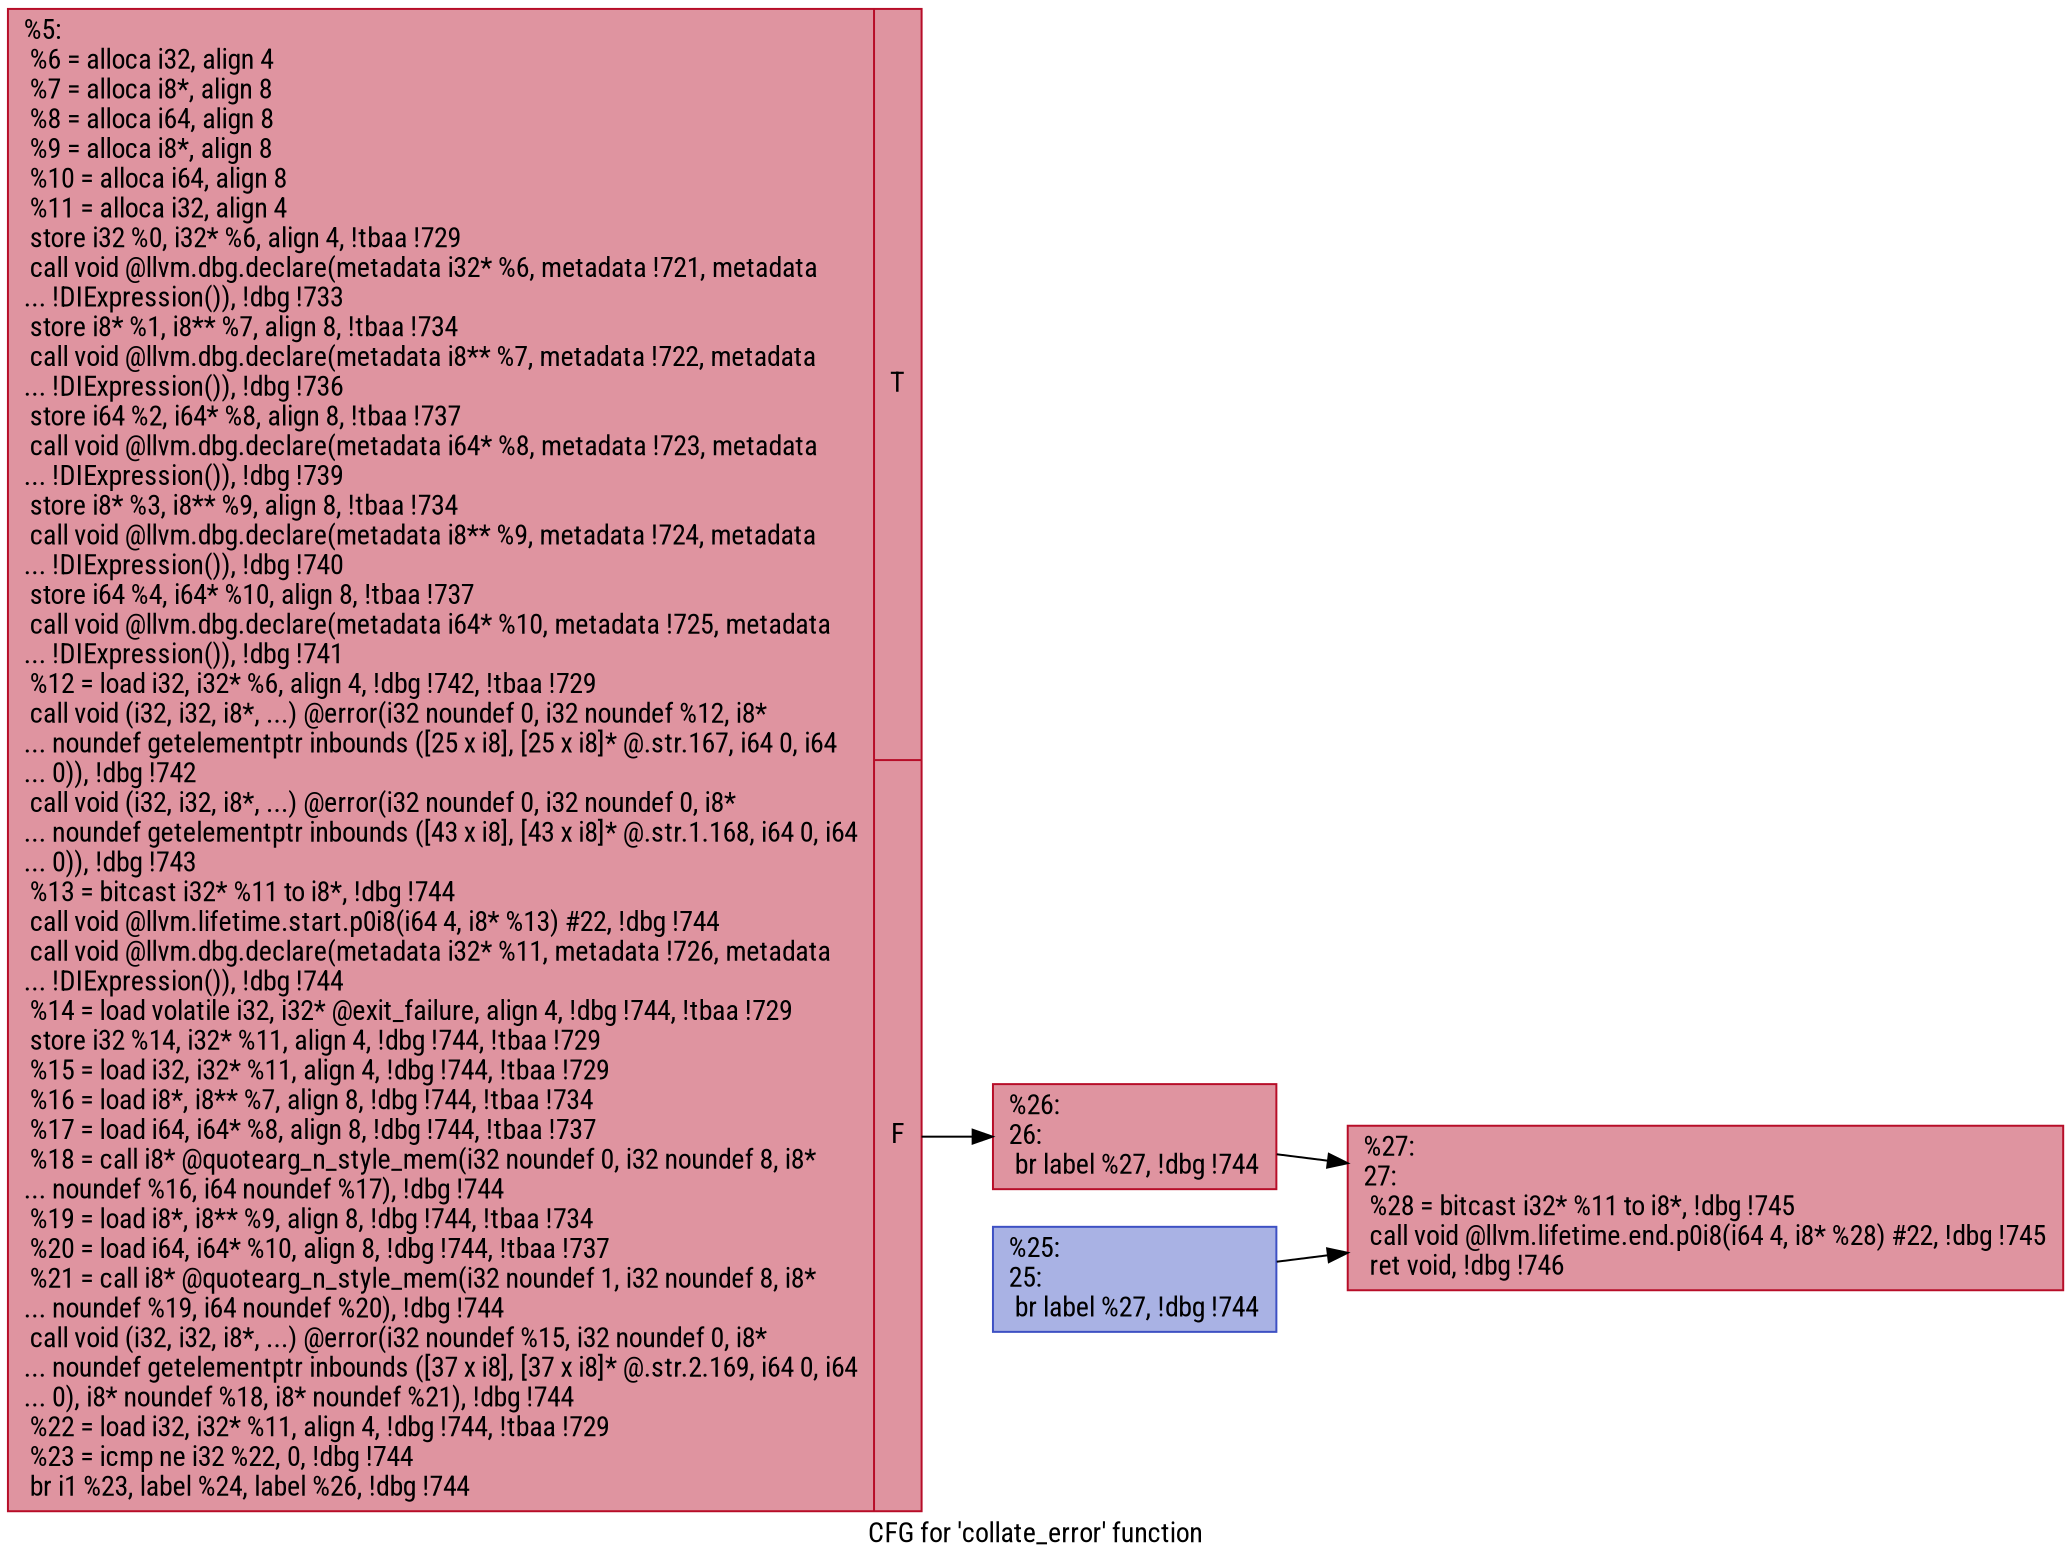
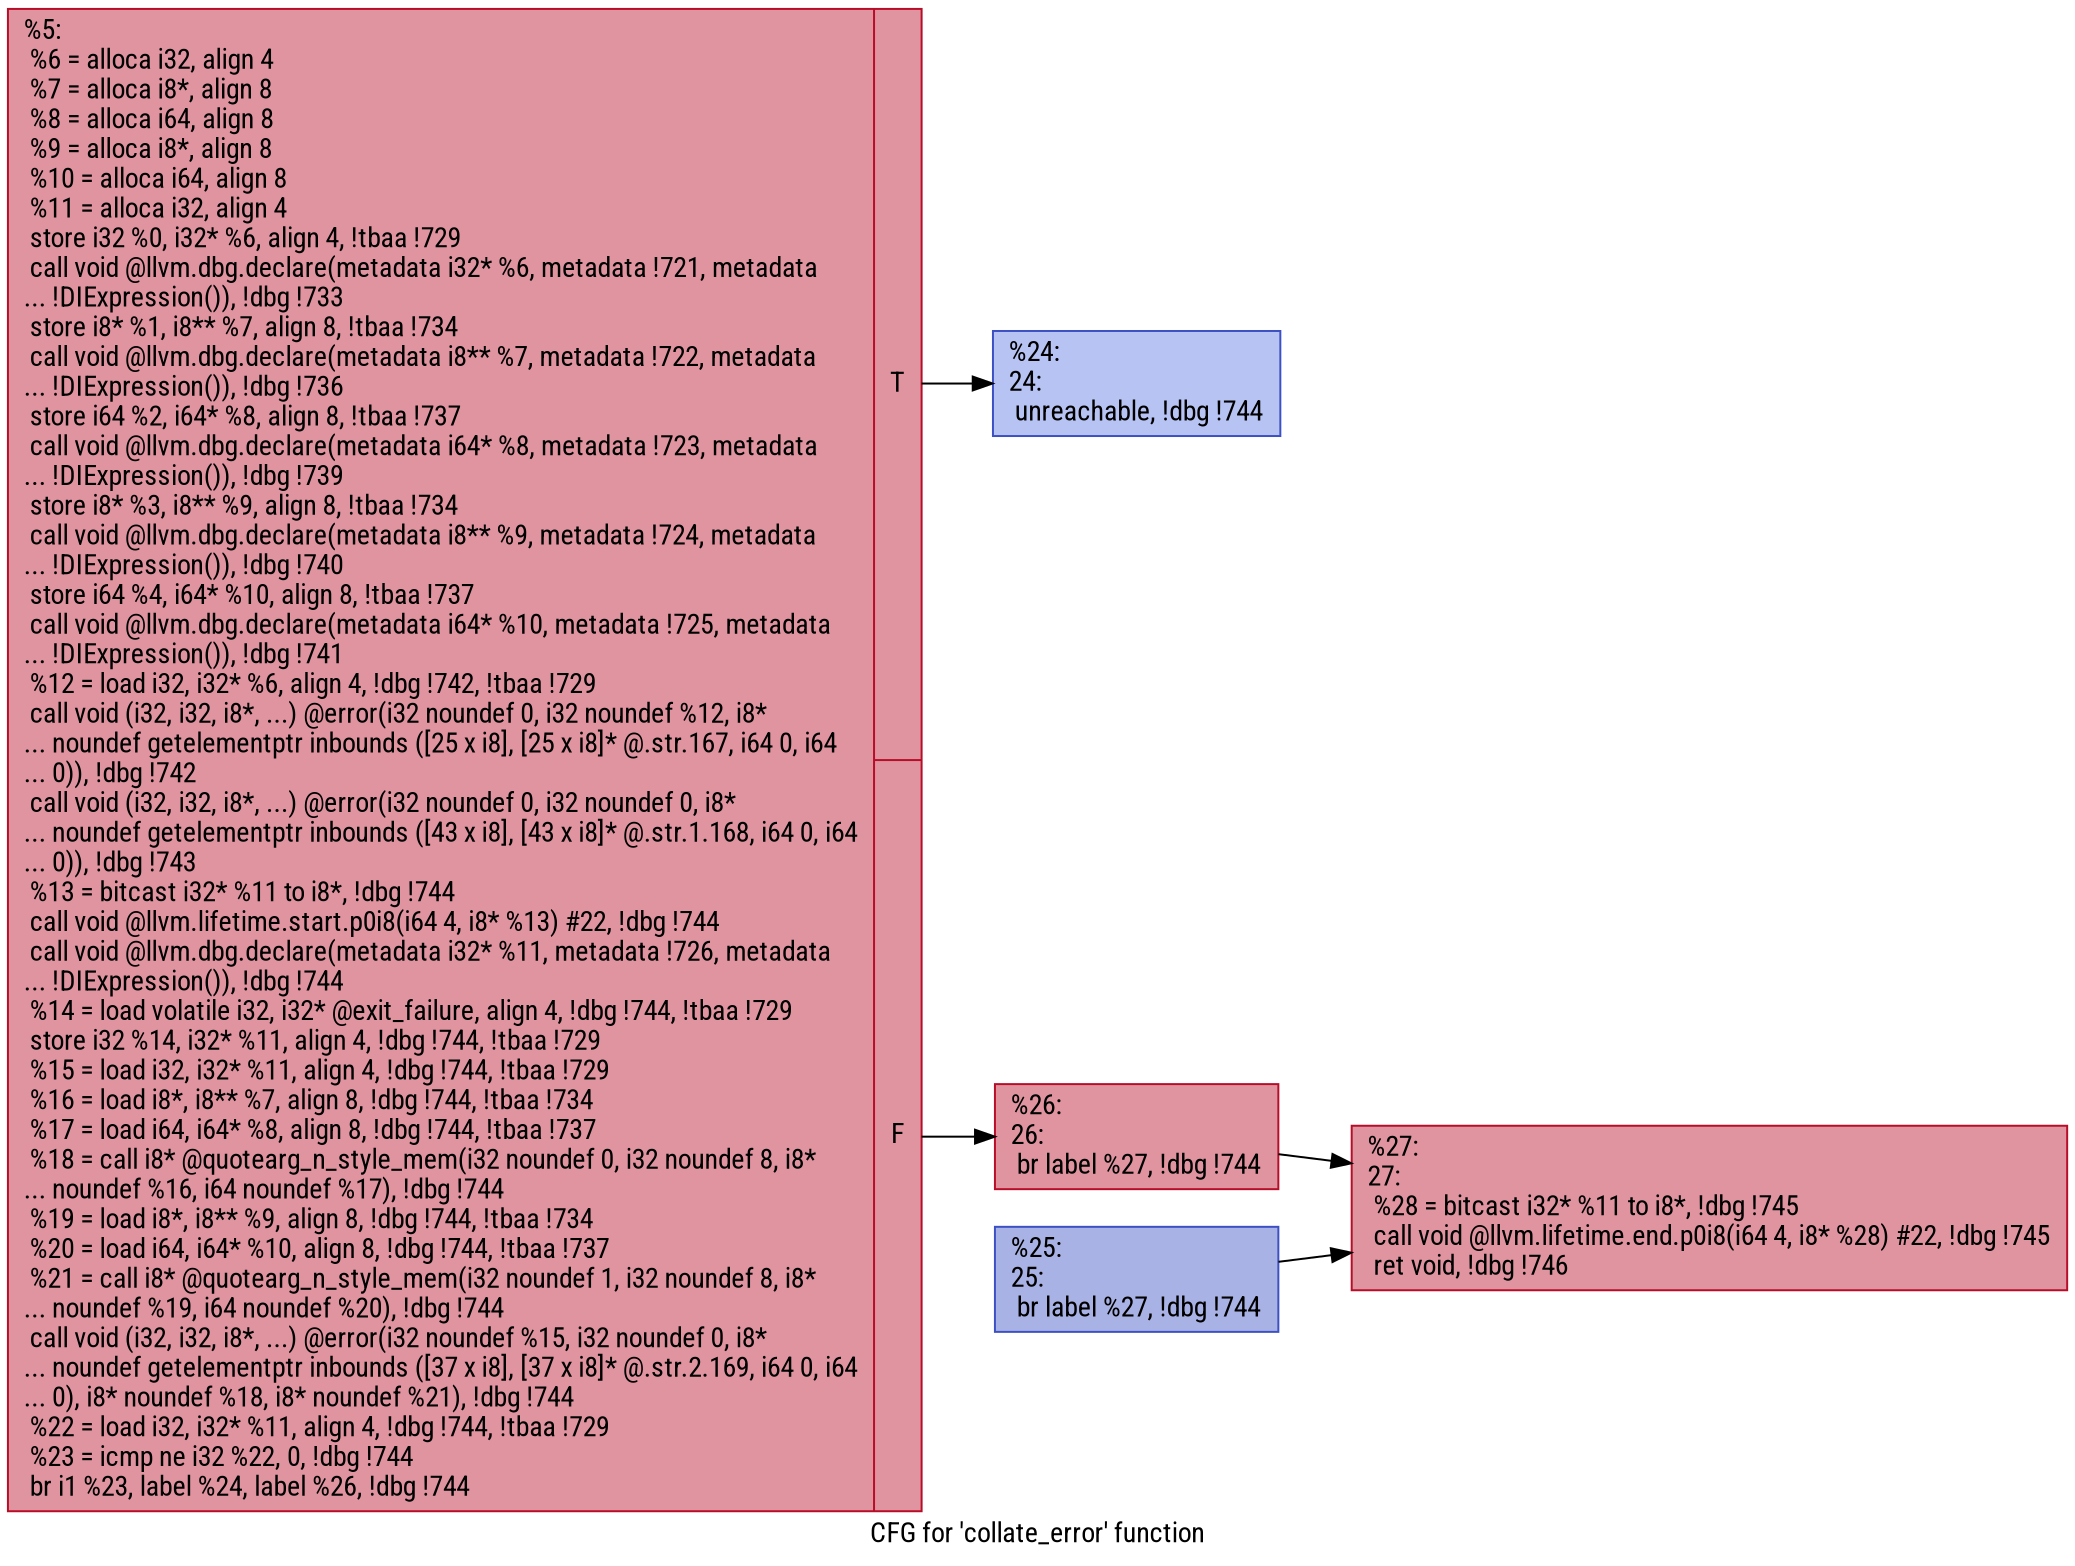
none -> (1137, 384)
